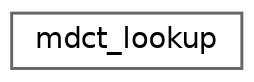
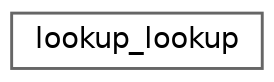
(127, 41) -> (137, 41)
